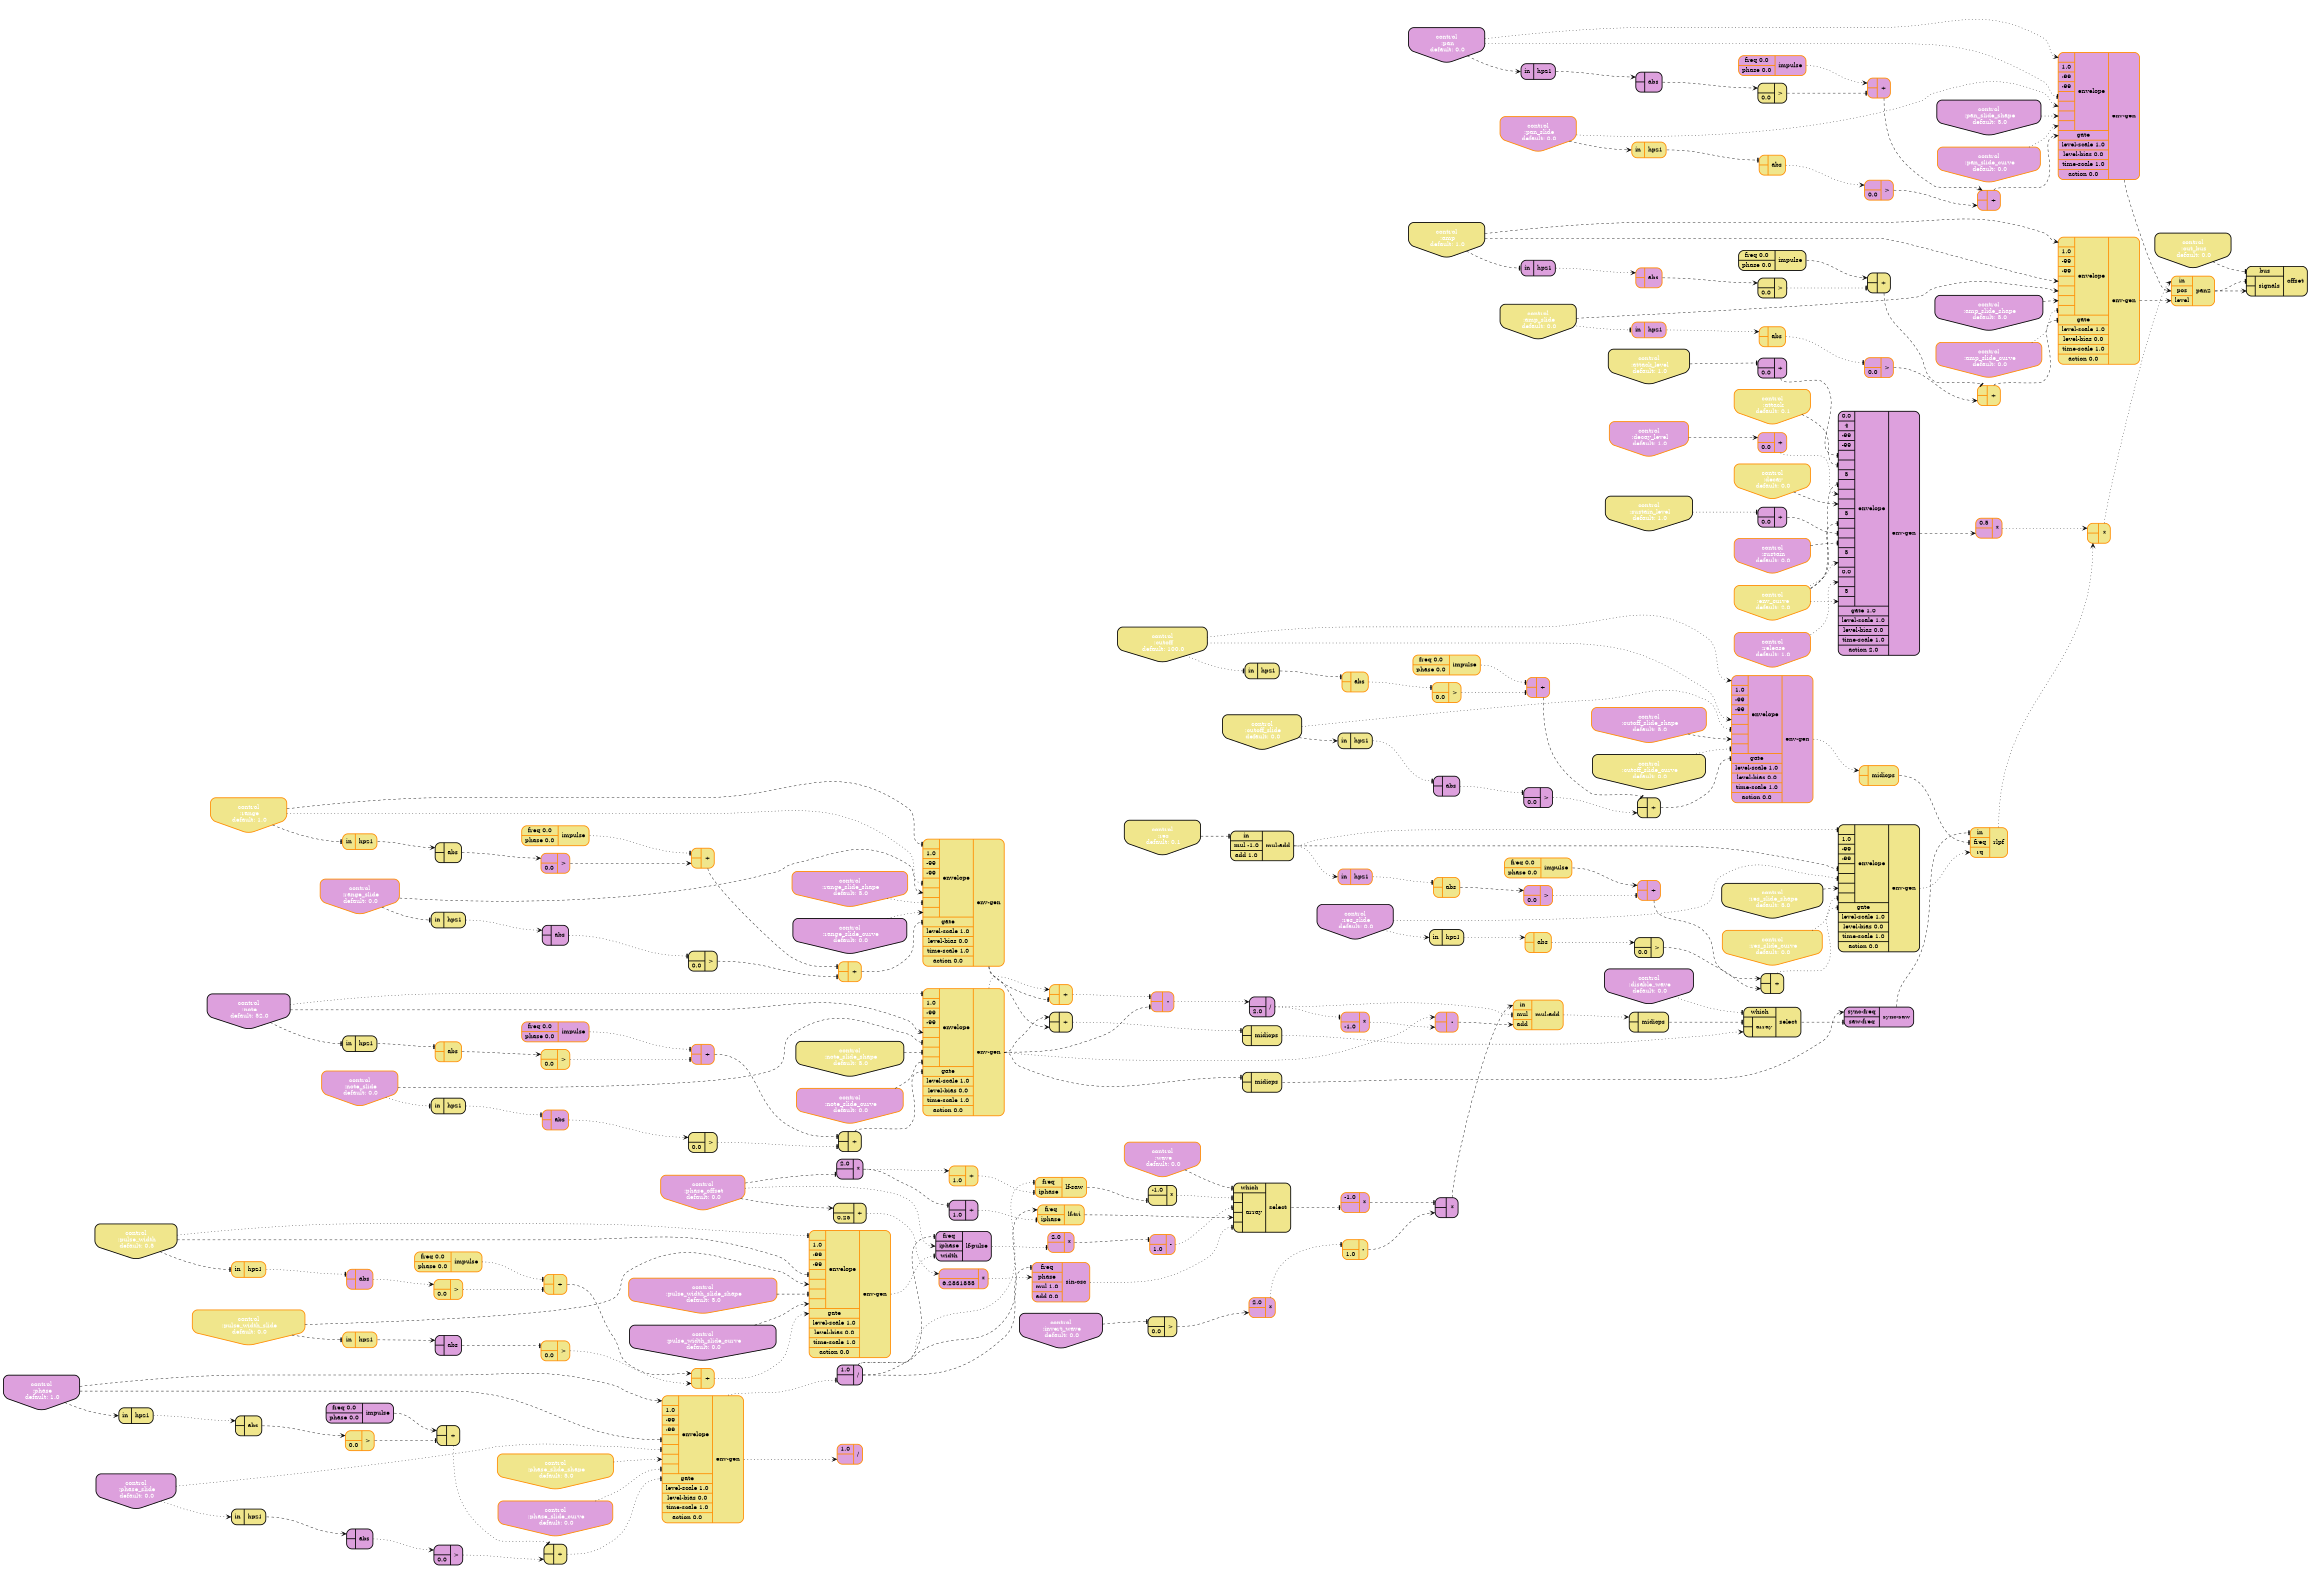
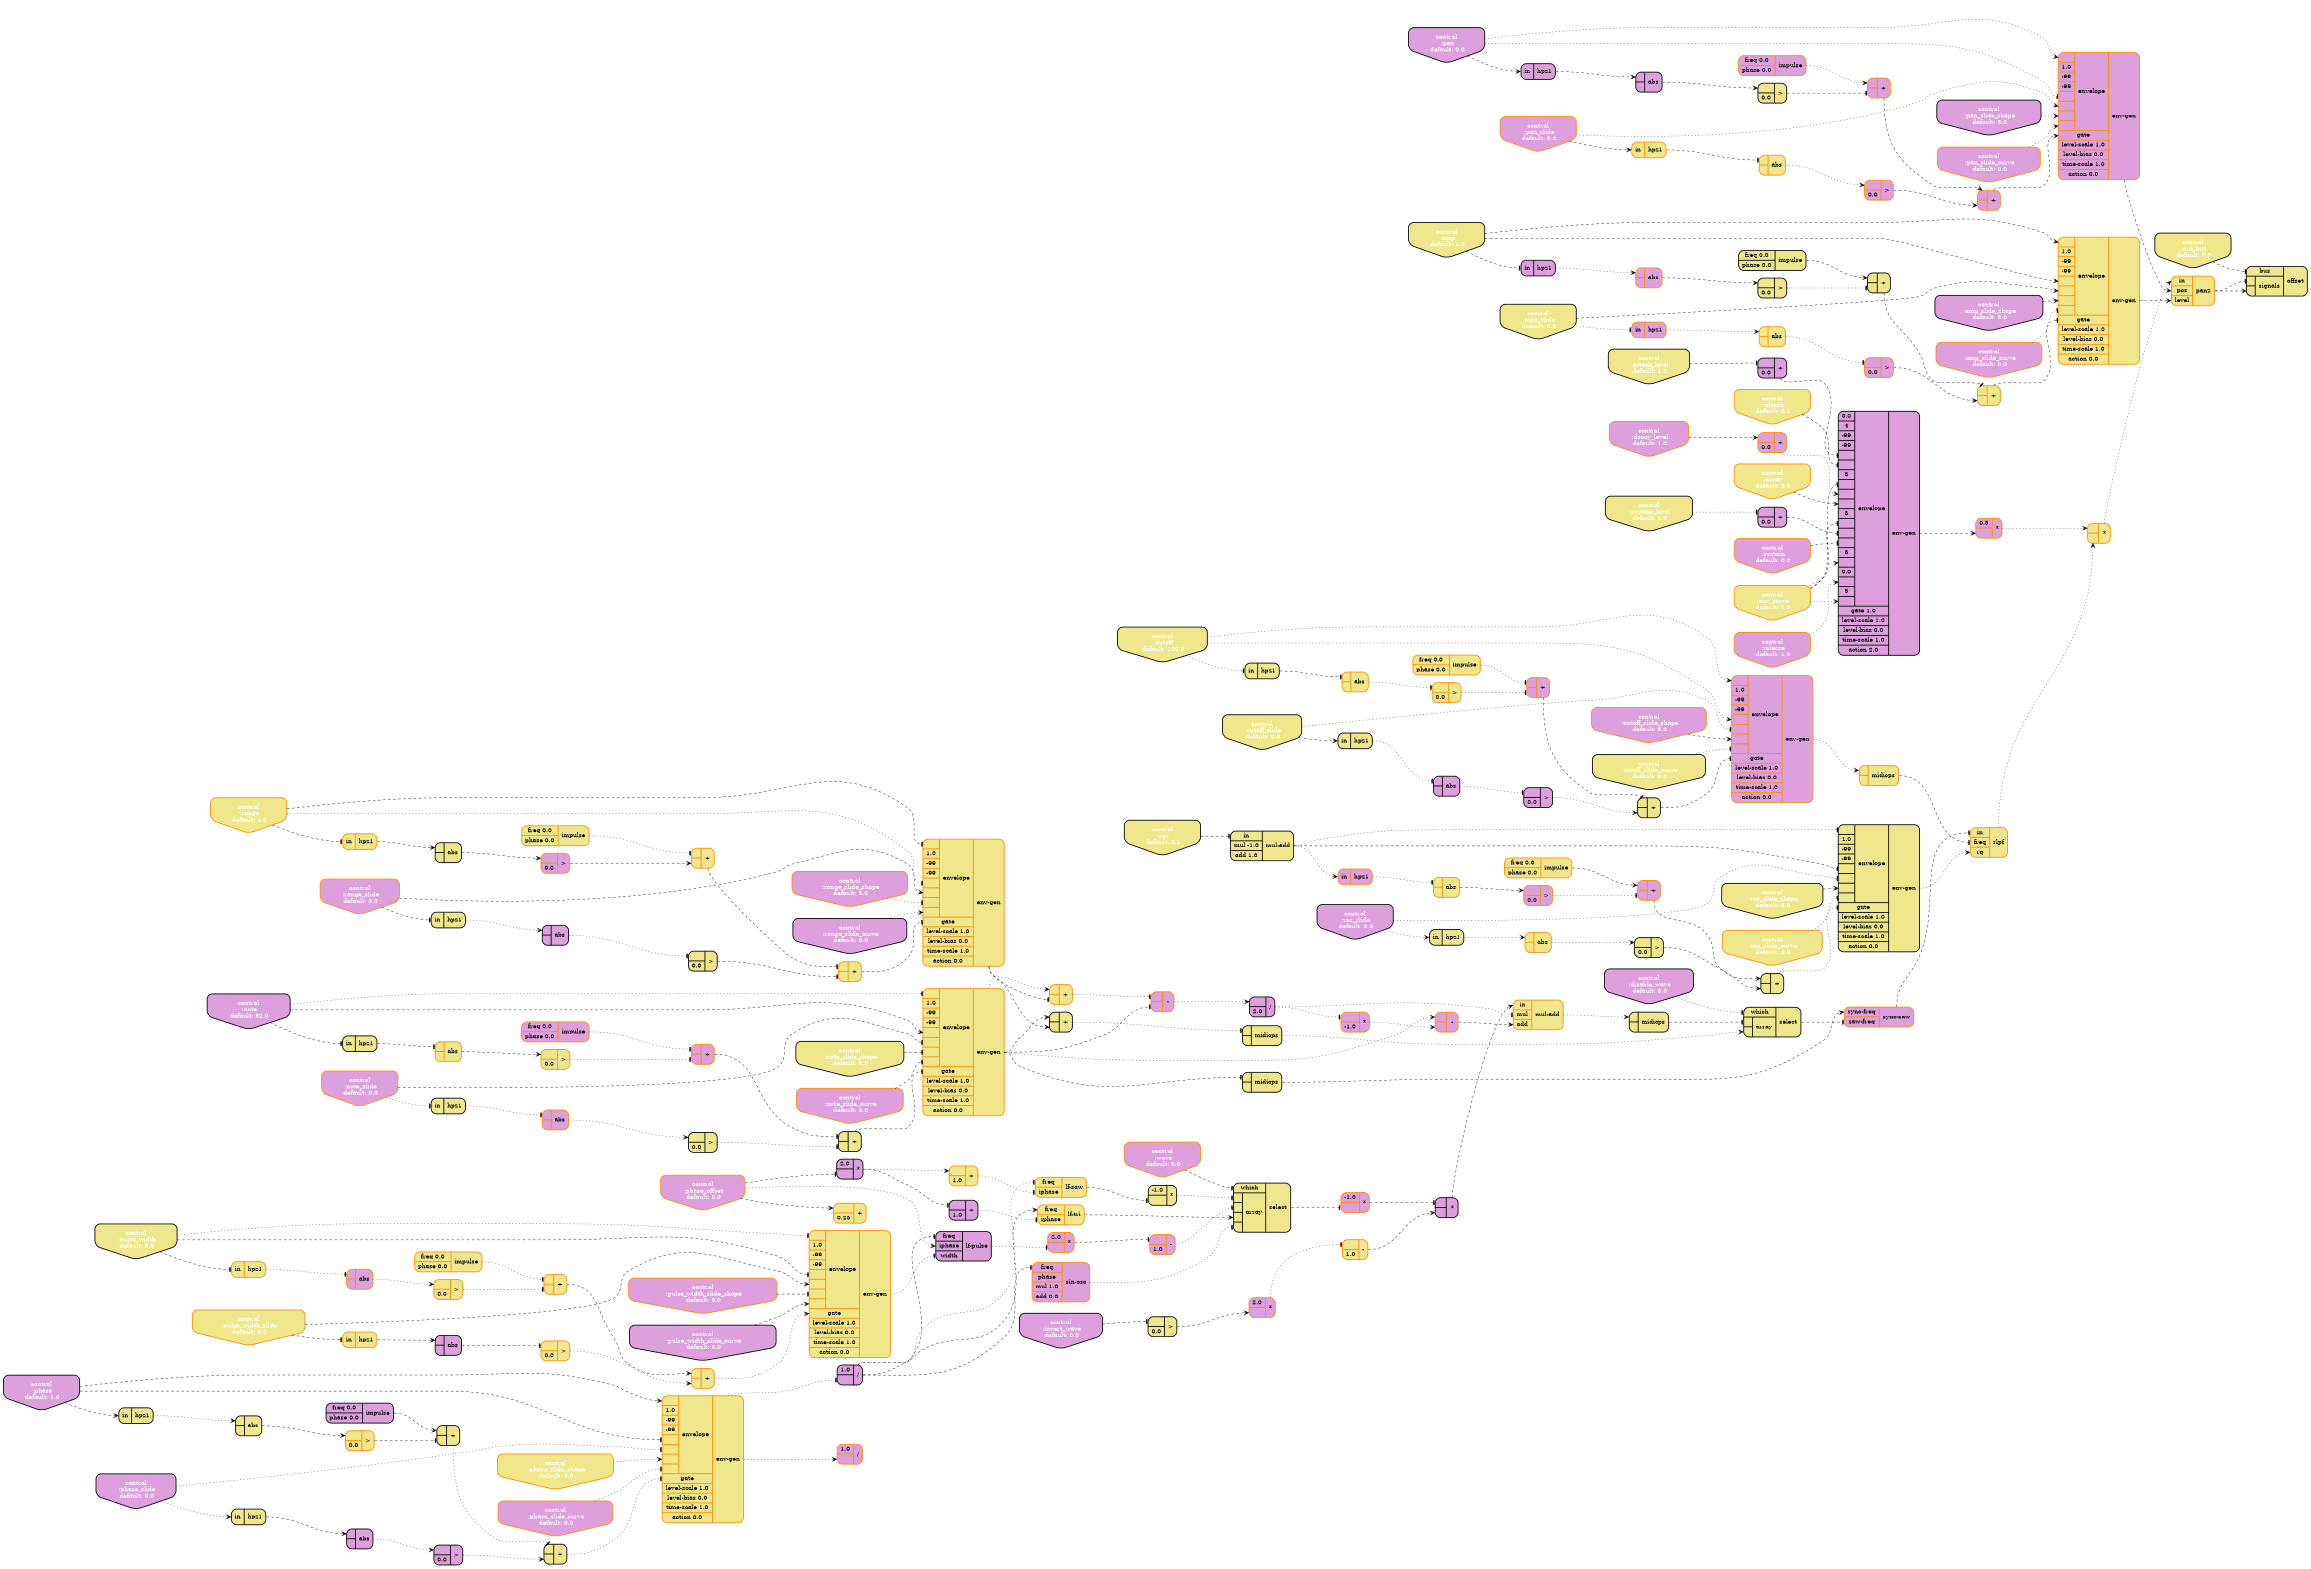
(1879, 1017) -> (1879, 1017)
(850, 1213) -> (850, 1213)
(964, 1279) -> none
